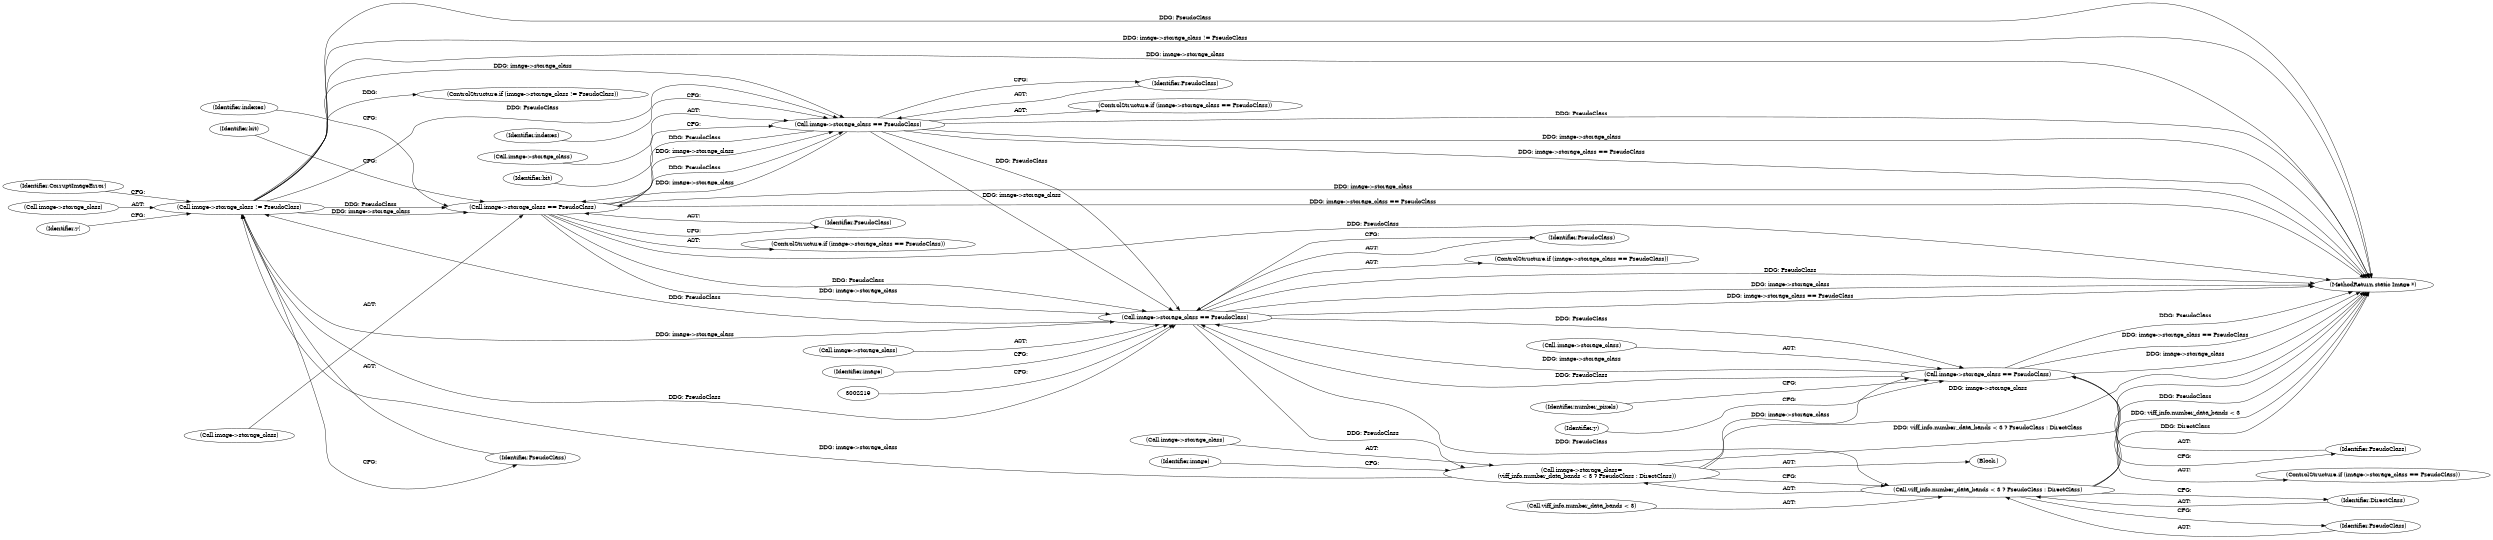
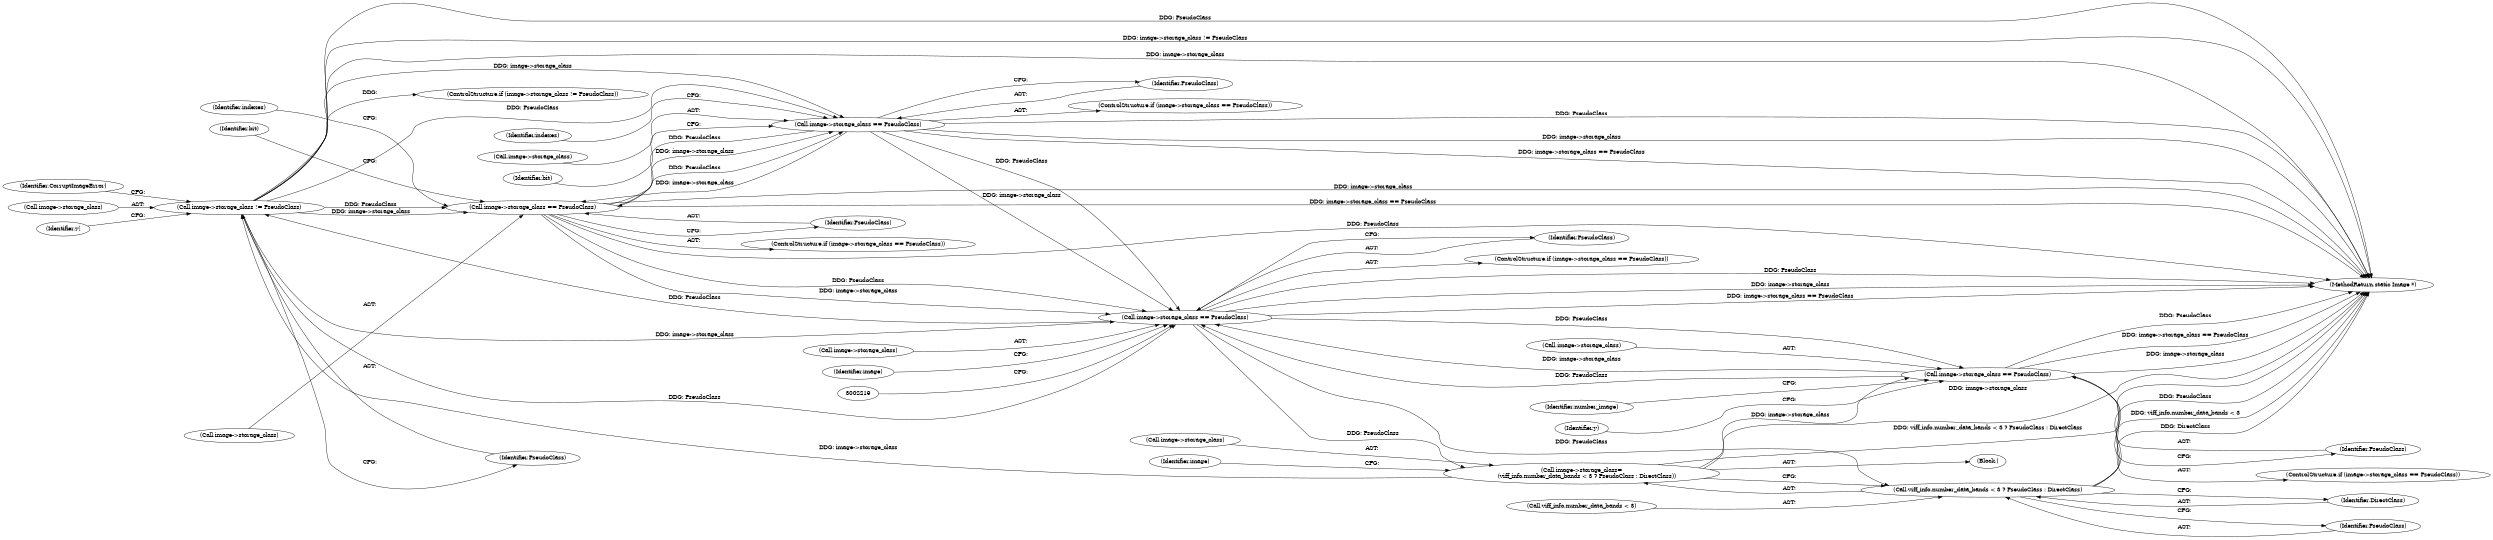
(1582, 407) -> (1582, 407)
